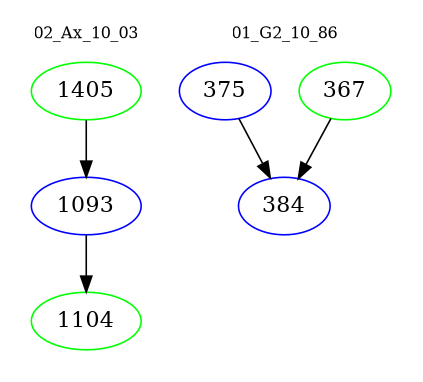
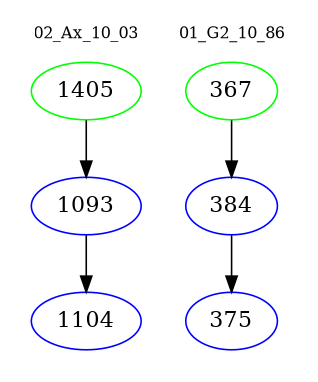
(251, 141) -> (232, 256)
(86, 321) -> (86, 321)
